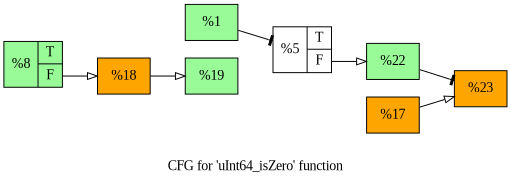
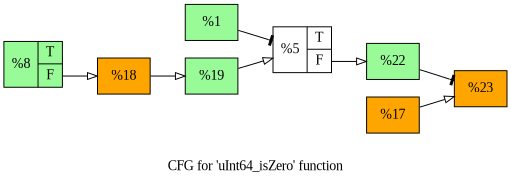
none -> (251, 65)
